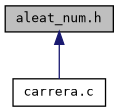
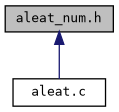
(59, 92) -> (59, 92)
